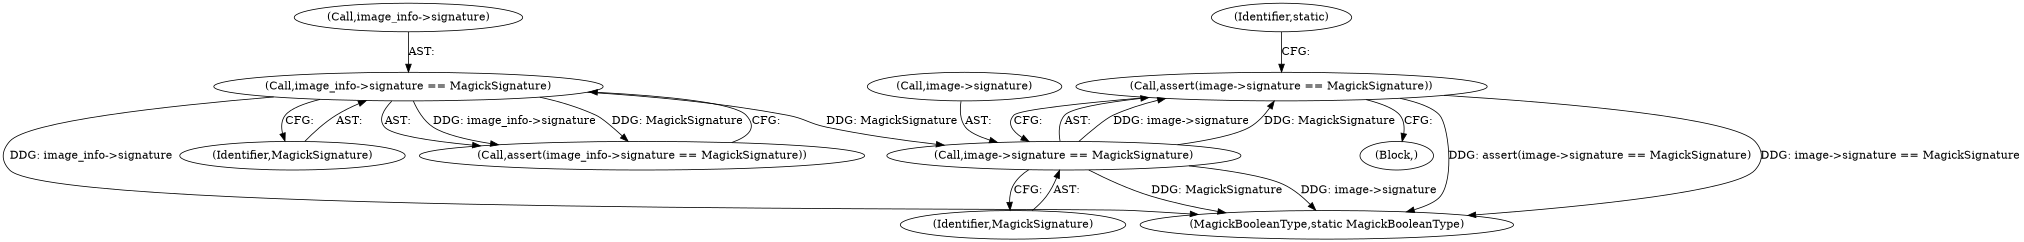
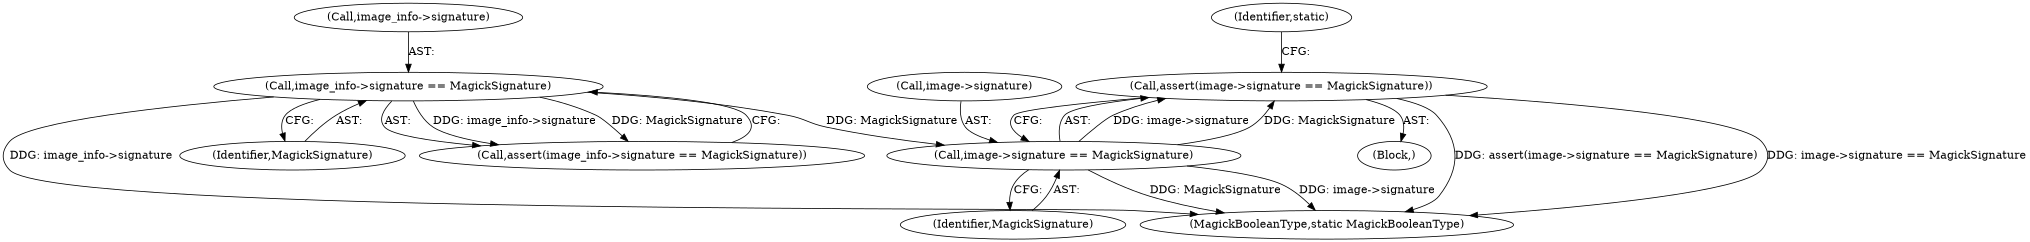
(1420, 121) -> (1418, 121)
